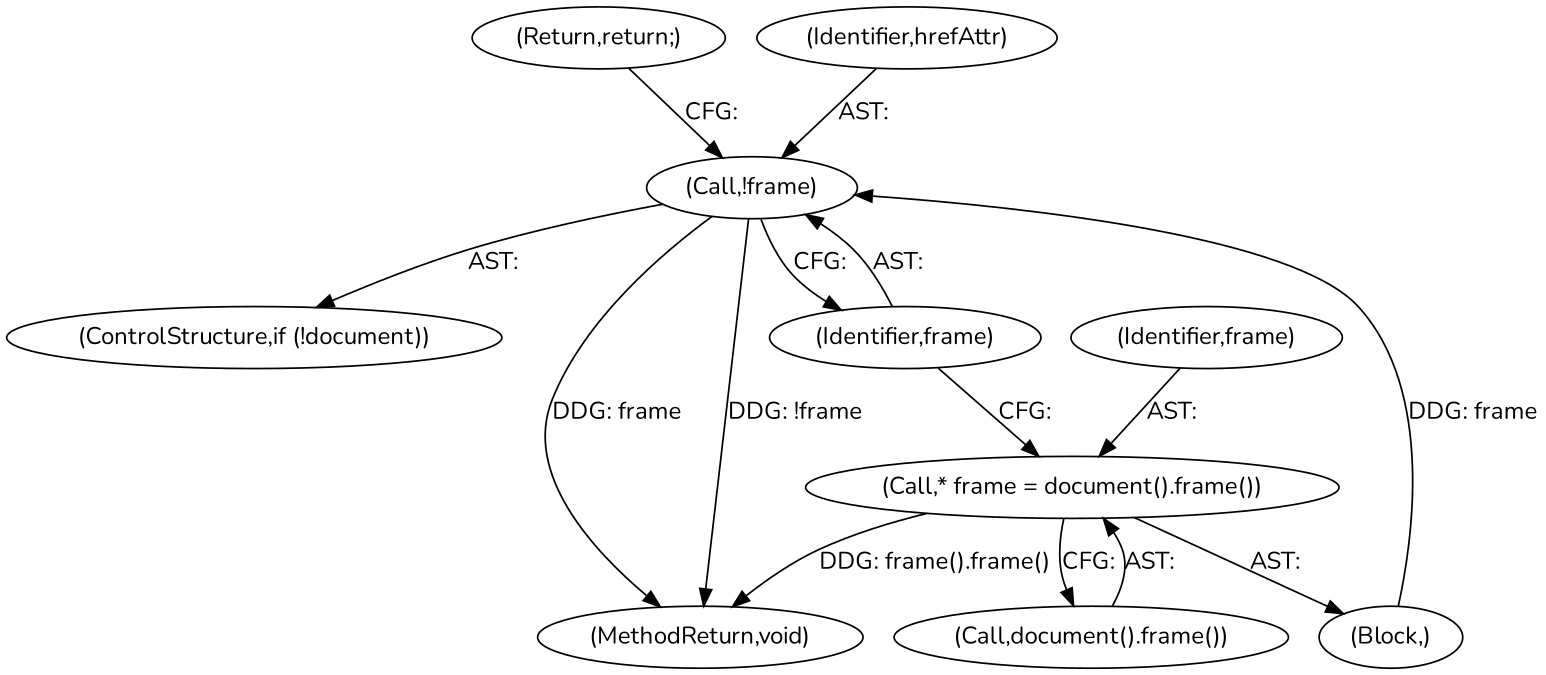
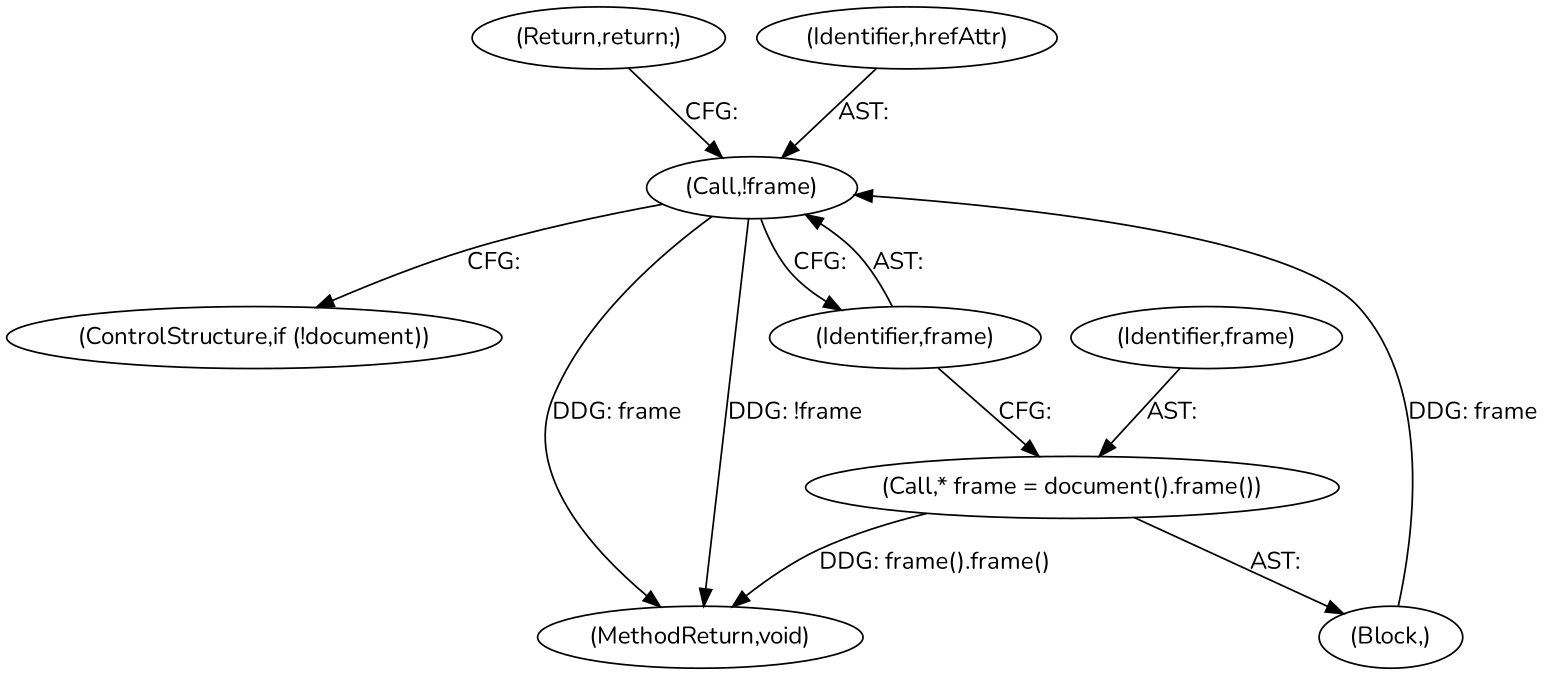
(497, 263) -> (497, 263)
(1091, 637) -> none
